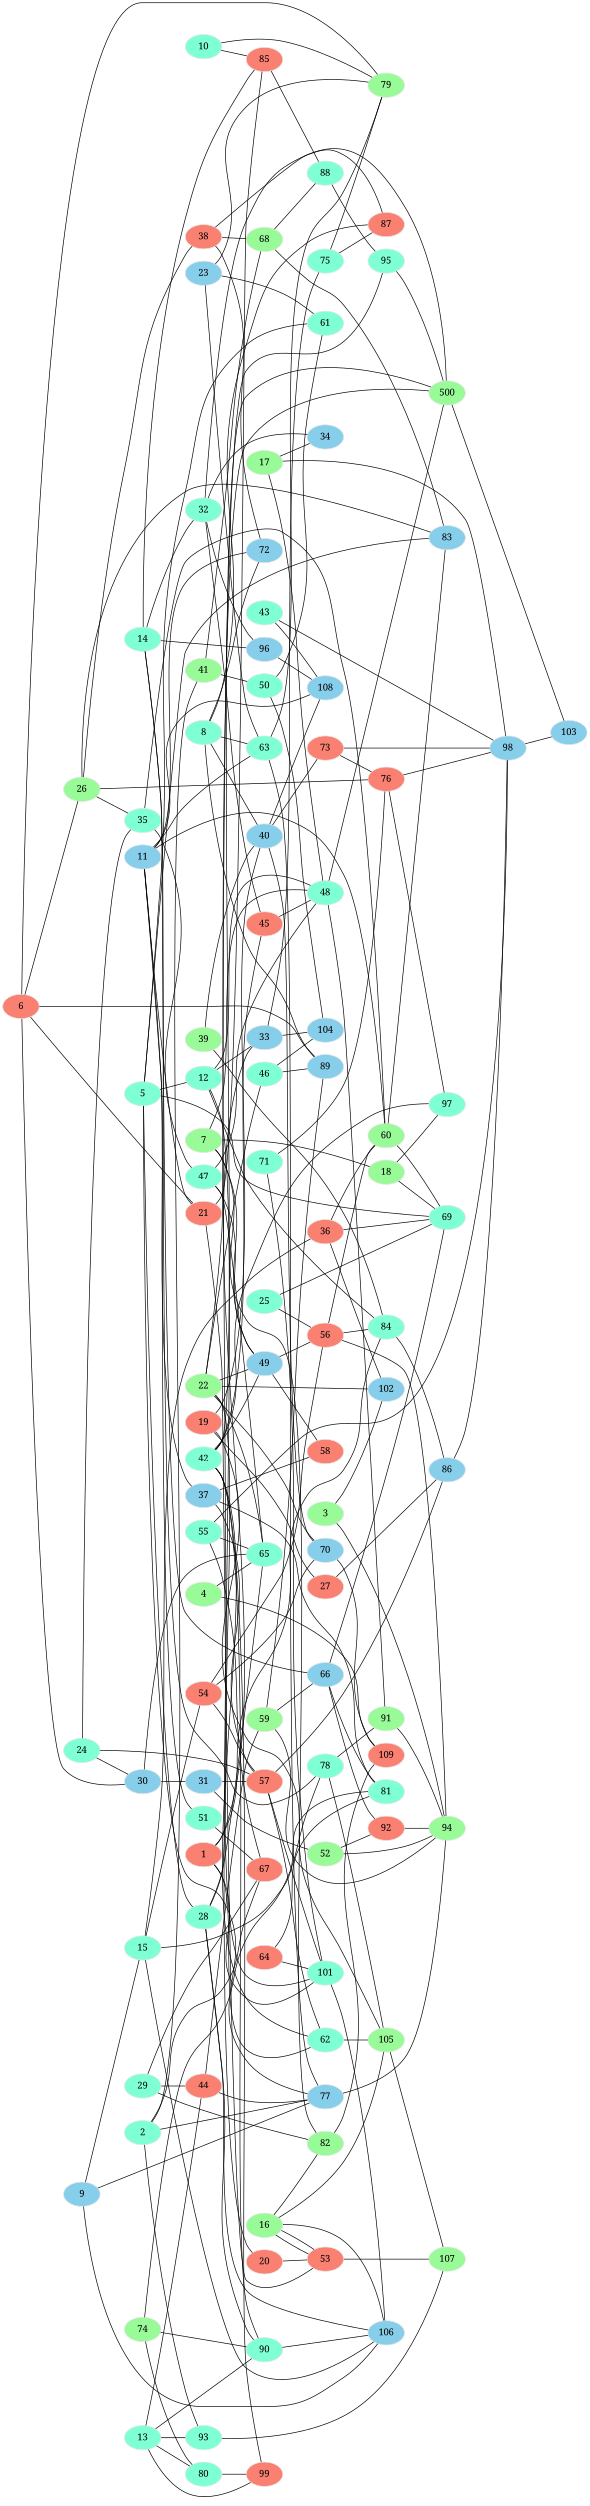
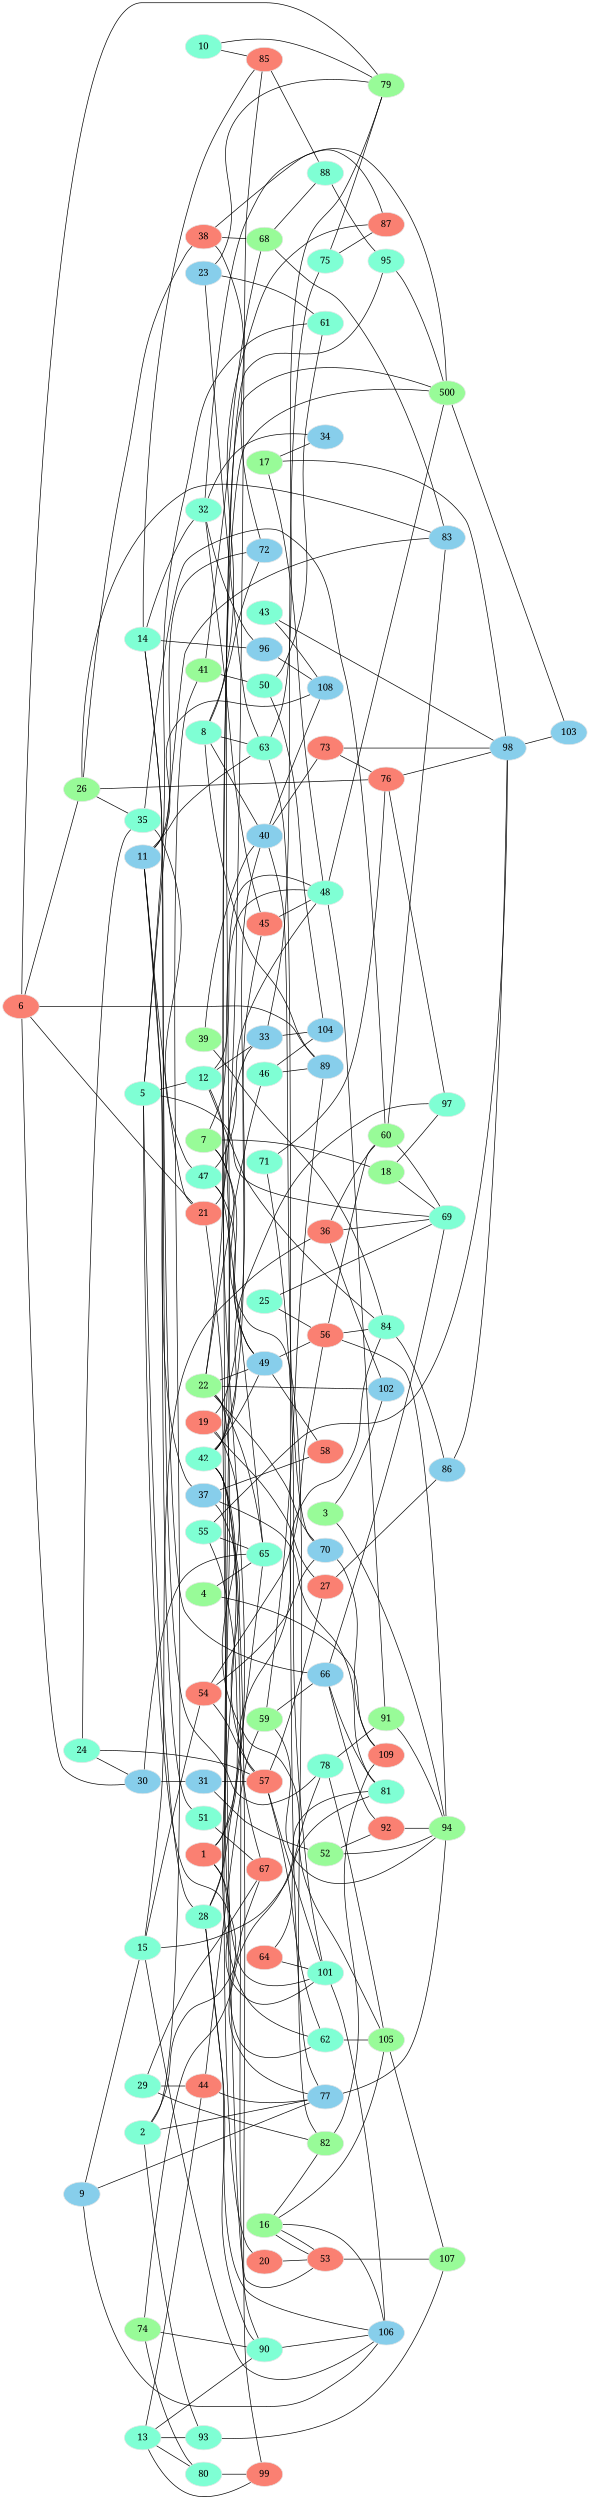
(349, 889) -> none
(376, 1637) -> (306, 1659)
